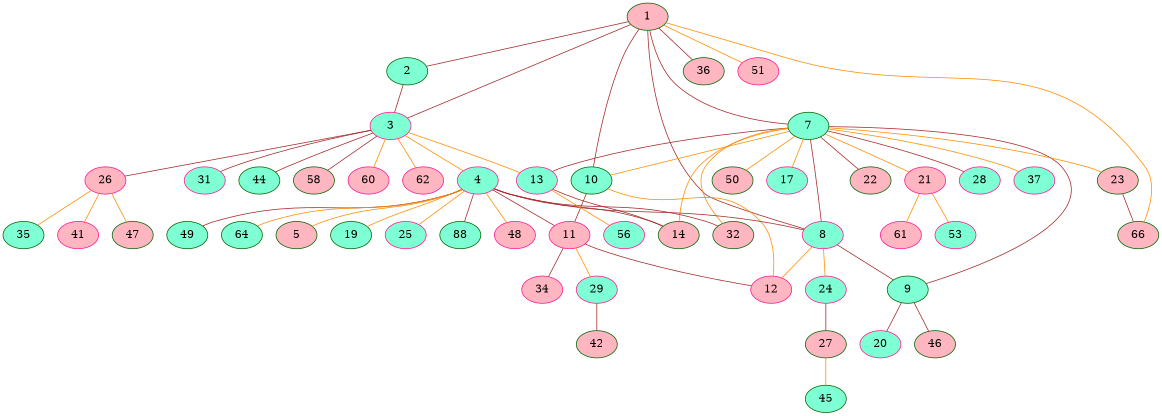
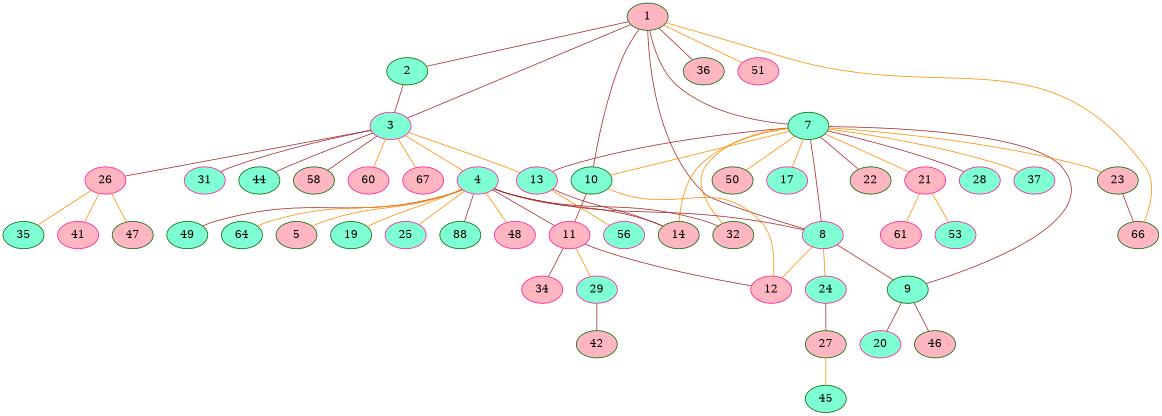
(423, 180) -> (423, 180)
